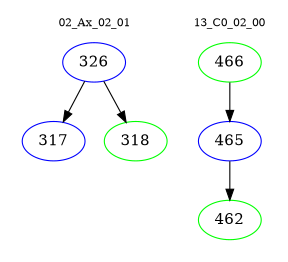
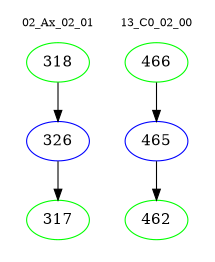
(112, 97) -> (58, 96)
(54, 141) -> (58, 220)
